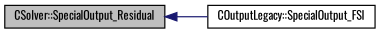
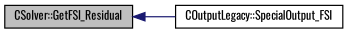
(85, 17) -> (69, 17)
